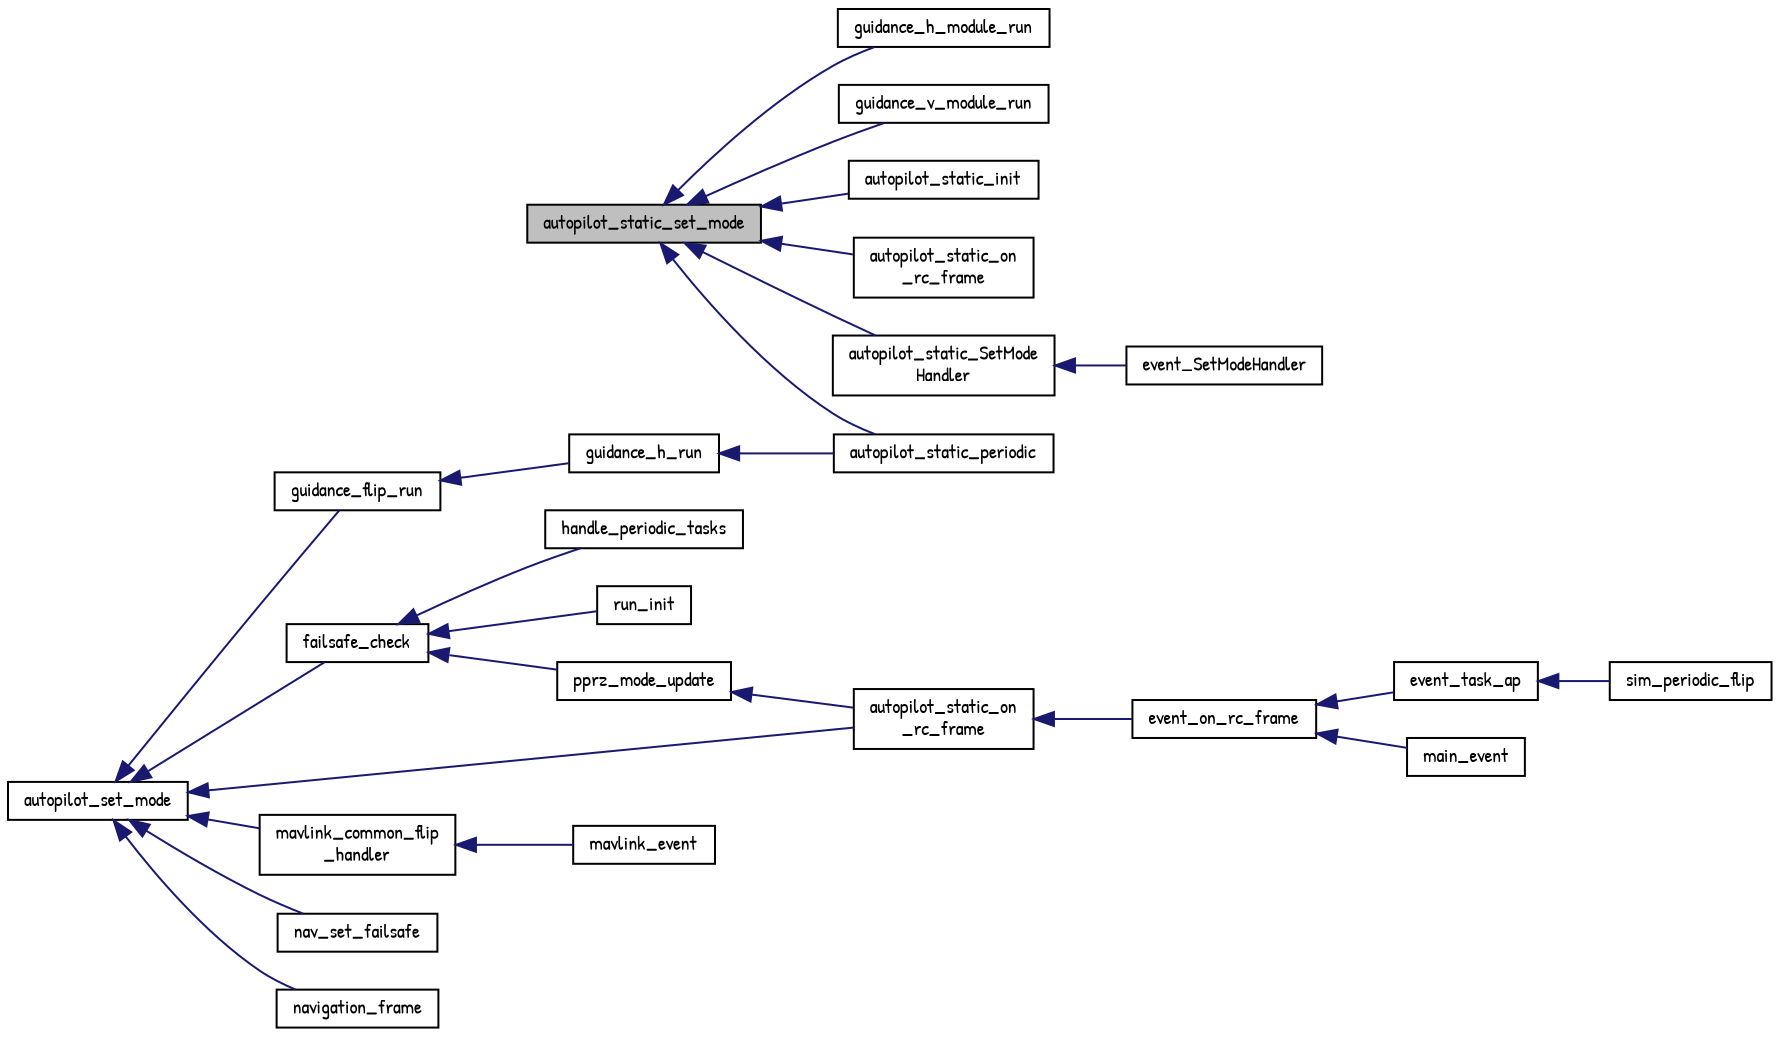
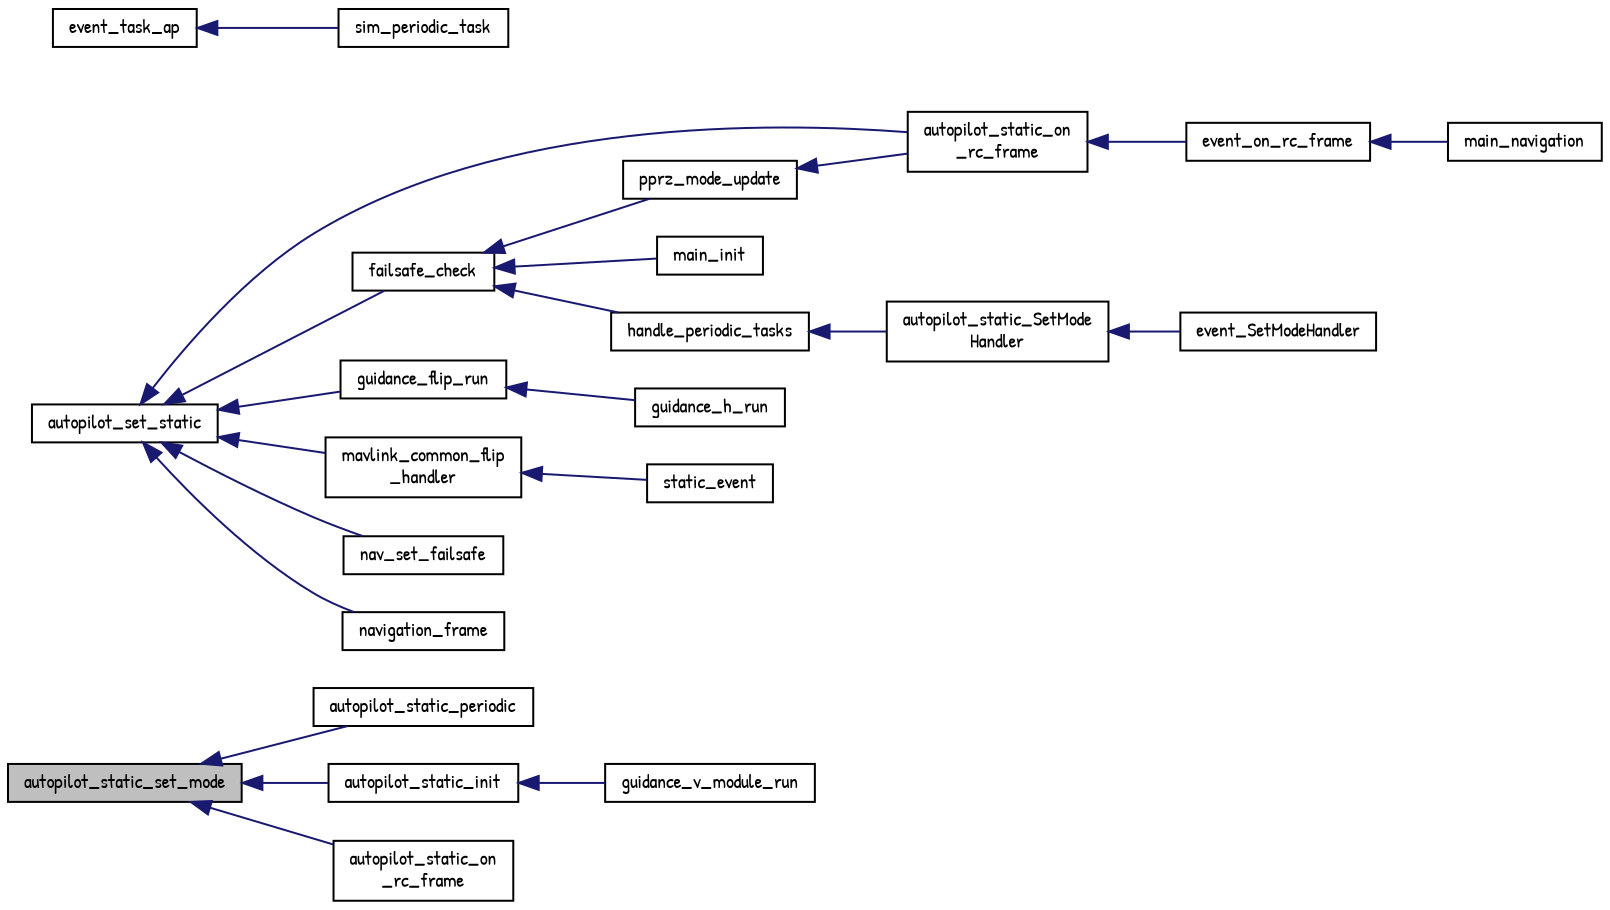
(944, 28) -> none
(794, 158) -> (572, 783)
(789, 294) -> (858, 332)
(787, 453) -> none
(644, 605) -> (710, 256)
(1691, 681) -> (423, 28)
(1365, 697) -> none
(1466, 757) -> (1525, 142)
(98, 801) -> (125, 423)
(644, 845) -> (710, 483)
